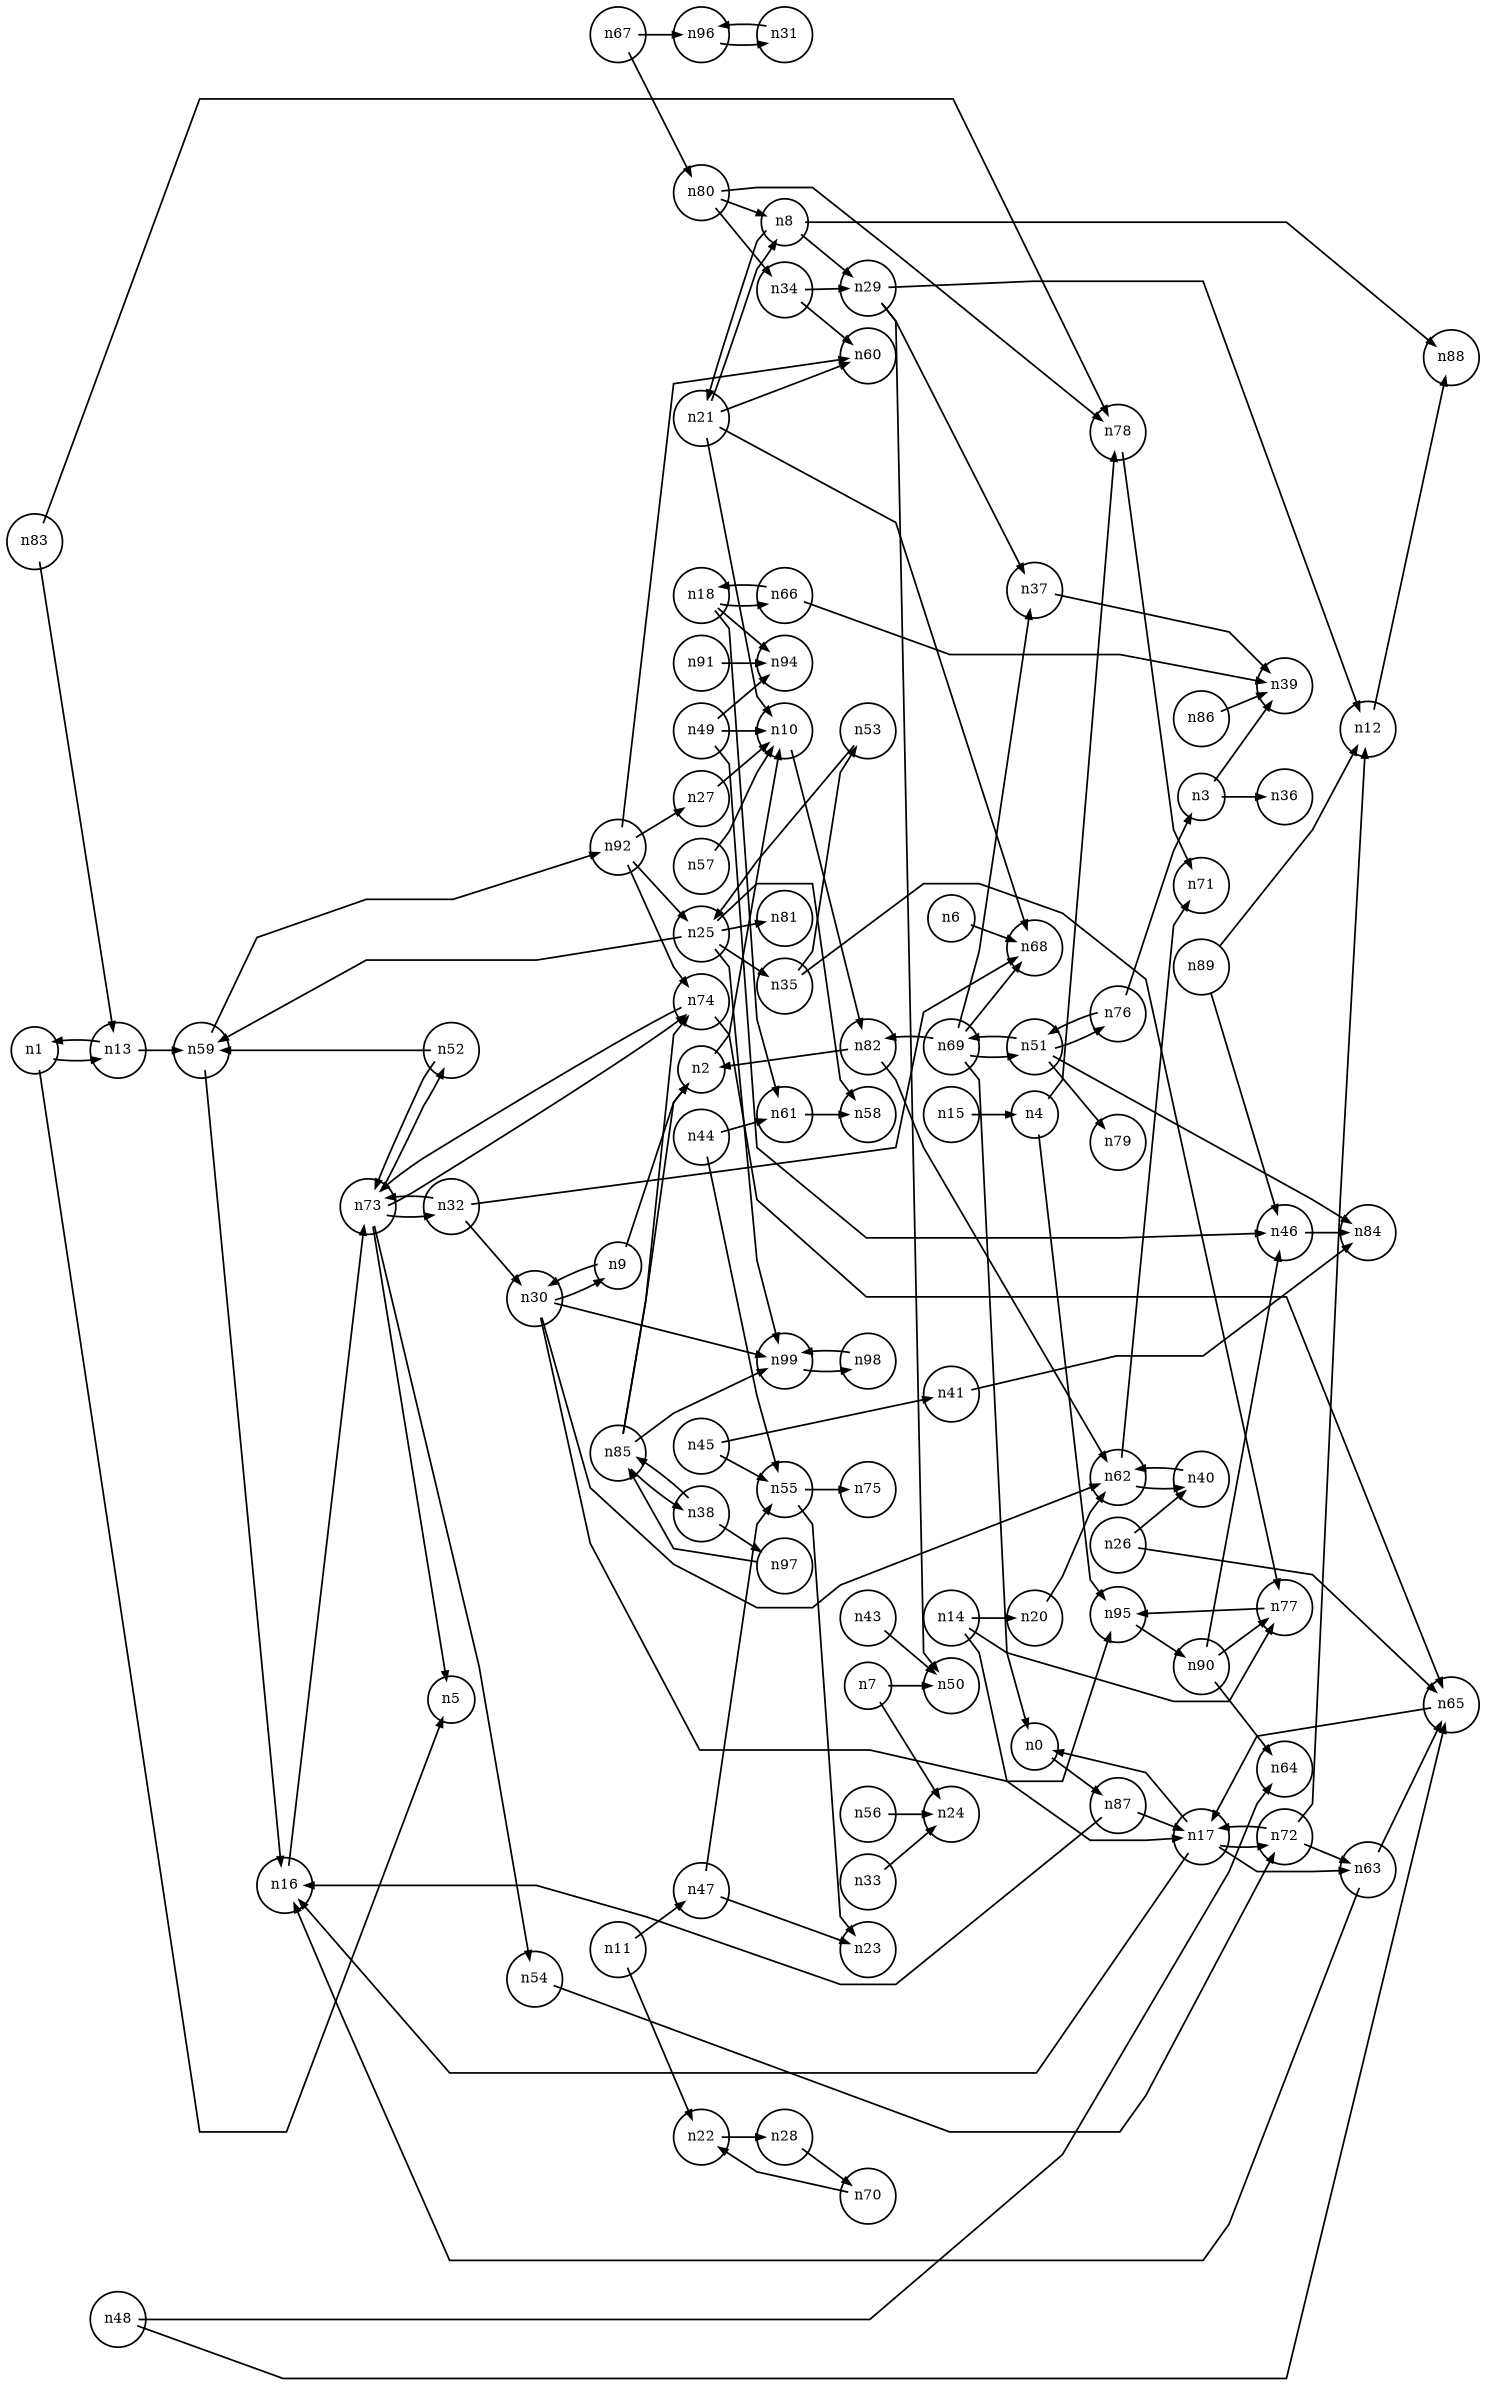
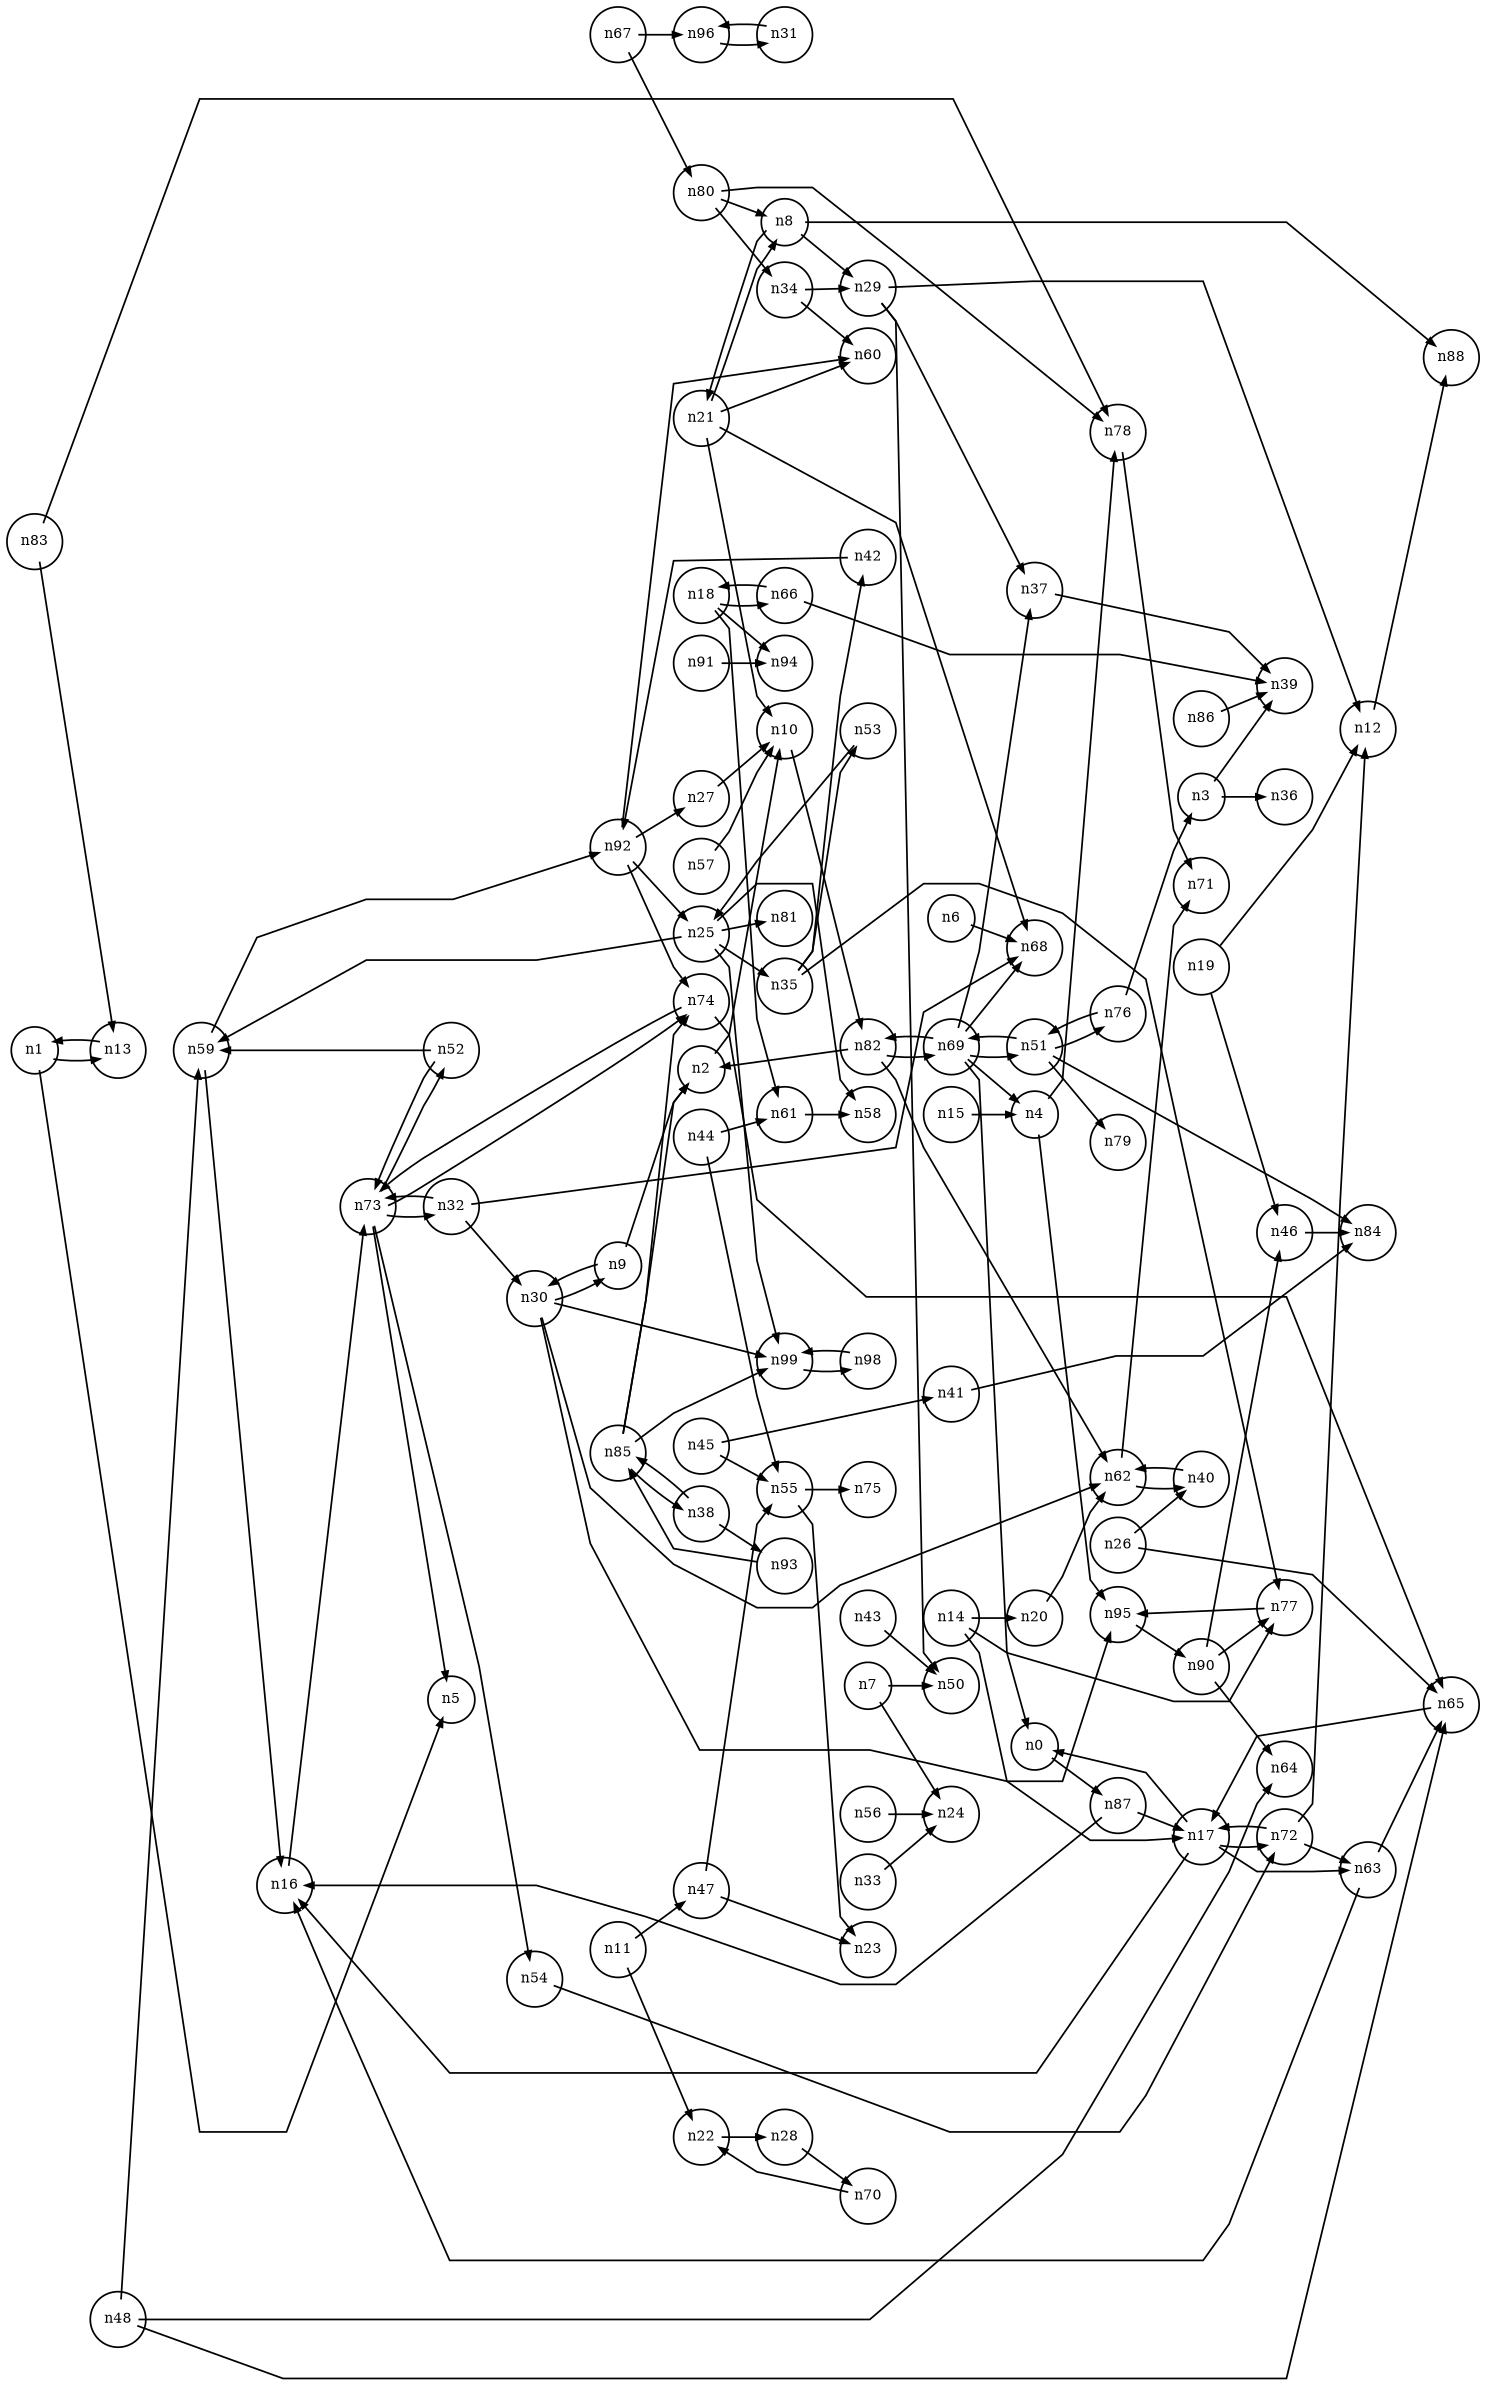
none -> (868, 557)
(701, 731) -> none
(1201, 967) -> (1201, 967)
(155, 1050) -> (159, 1689)
none -> (900, 1057)
none -> (989, 1078)
(785, 1566) -> (785, 1566)
